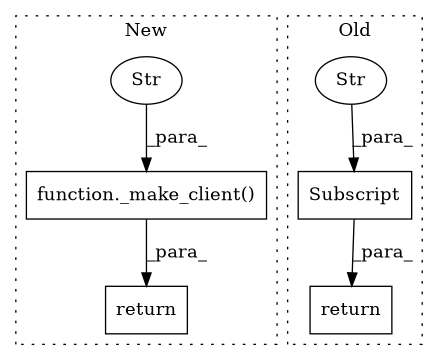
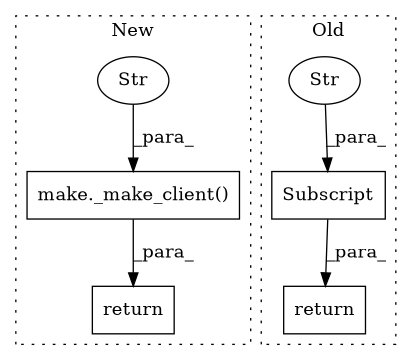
(146, 195) -> (133, 195)
